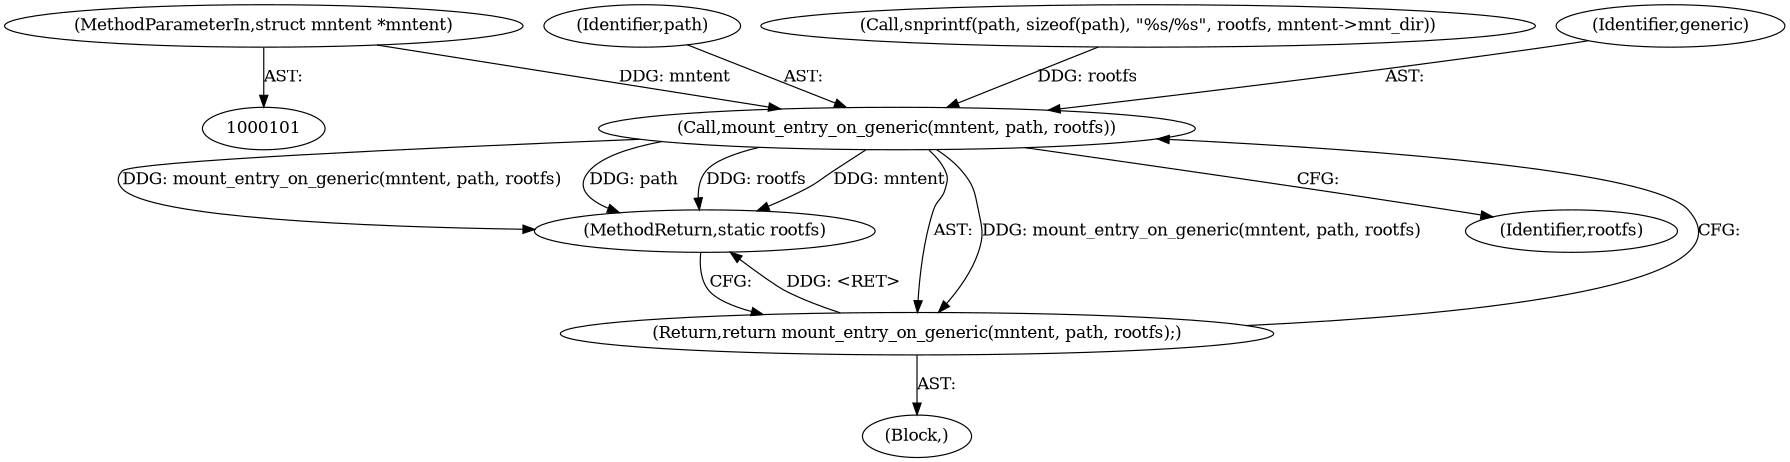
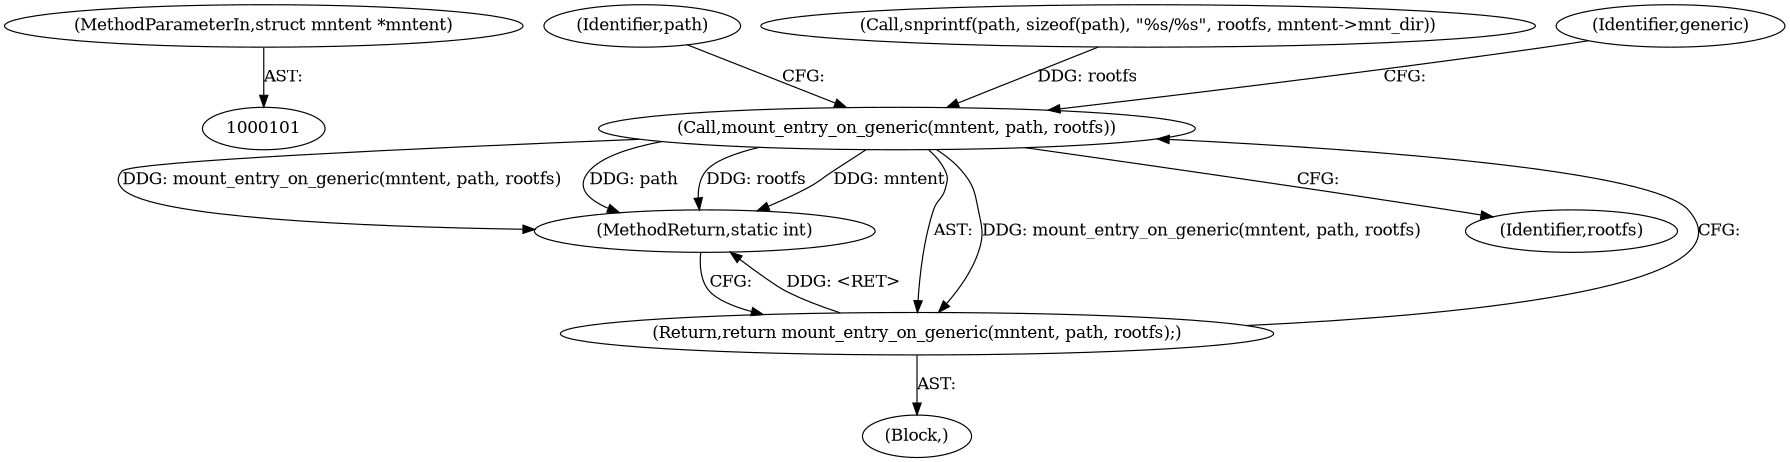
(573, 76) -> none
(806, 77) -> (806, 77)
(1408, 77) -> (1408, 77)
(705, 231) -> (705, 231)
